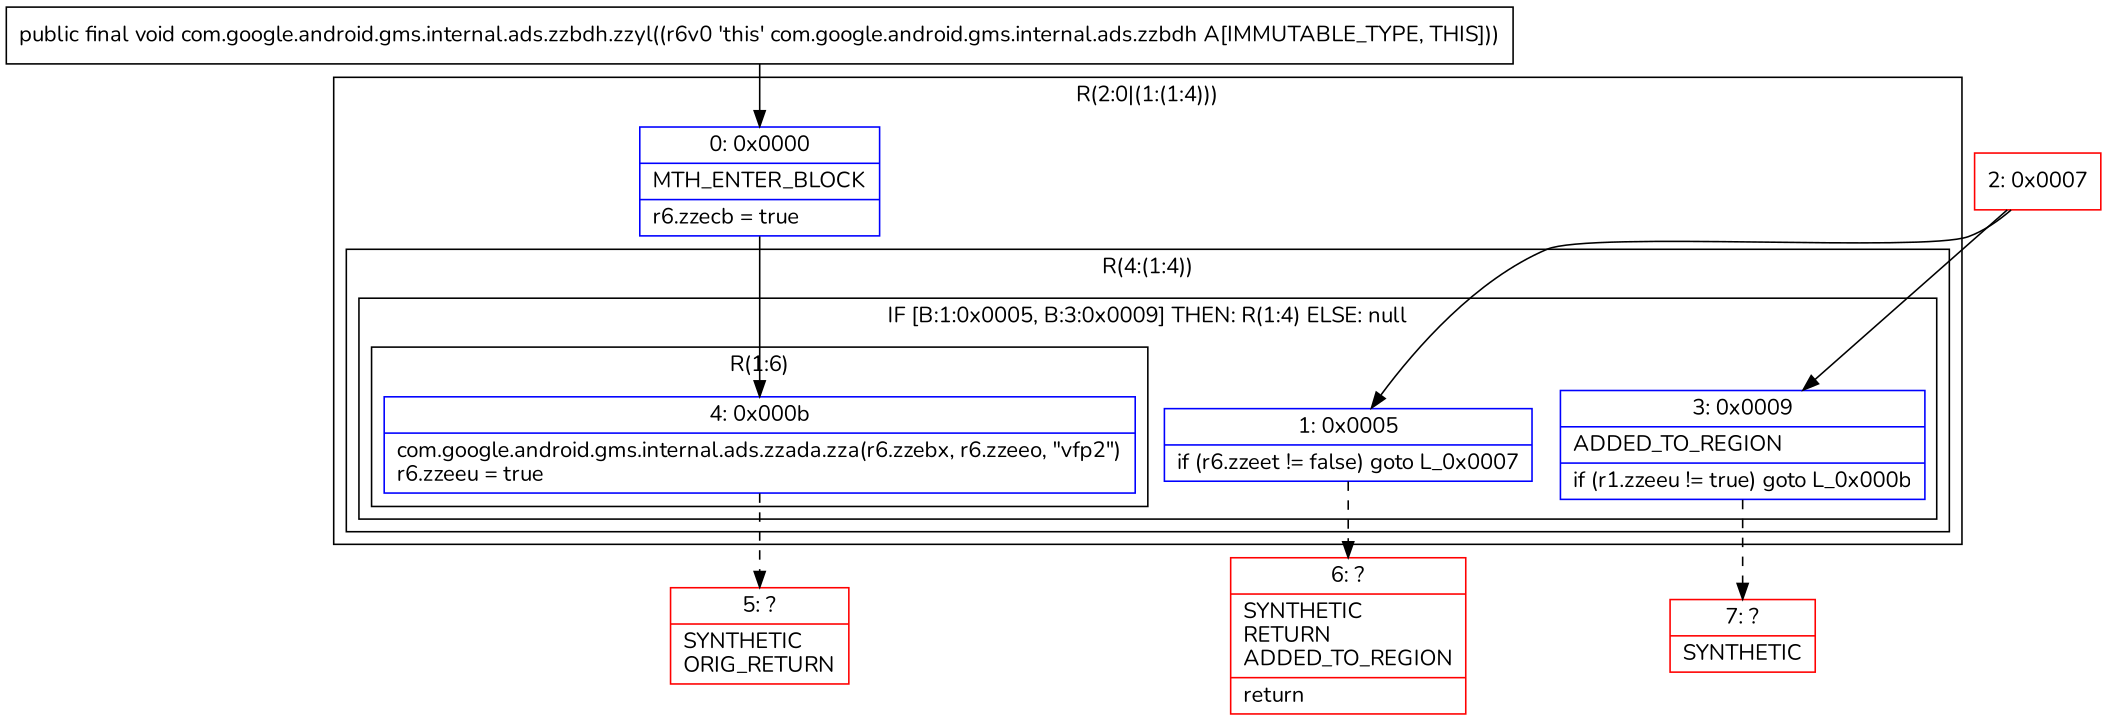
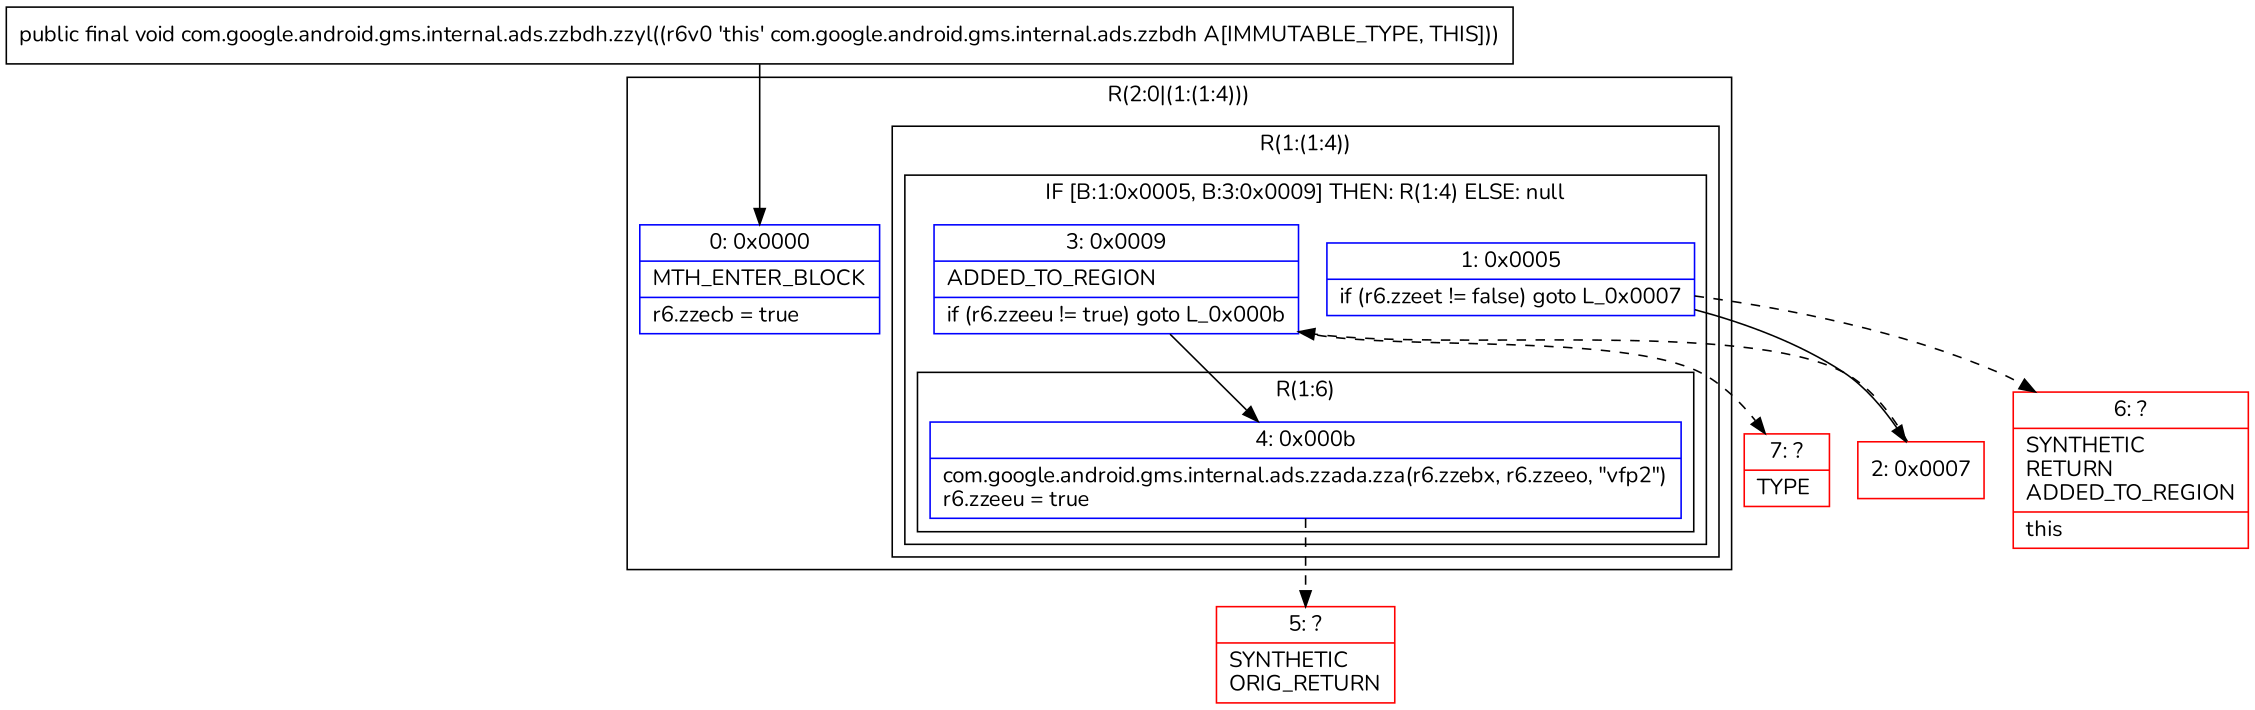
(1519, 264) -> (1796, 346)
(1148, 267) -> (1306, 144)
(1921, 286) -> (1628, 341)
(760, 308) -> (1199, 363)
(1743, 480) -> (1116, 315)
(1743, 653) -> (1784, 488)
(1275, 695) -> (2045, 529)
